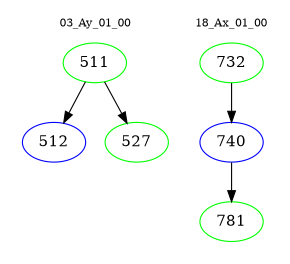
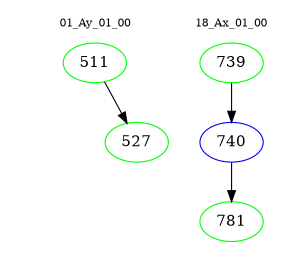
(95, 24) -> (95, 24)
(232, 63) -> (232, 63)
(54, 142) -> none
